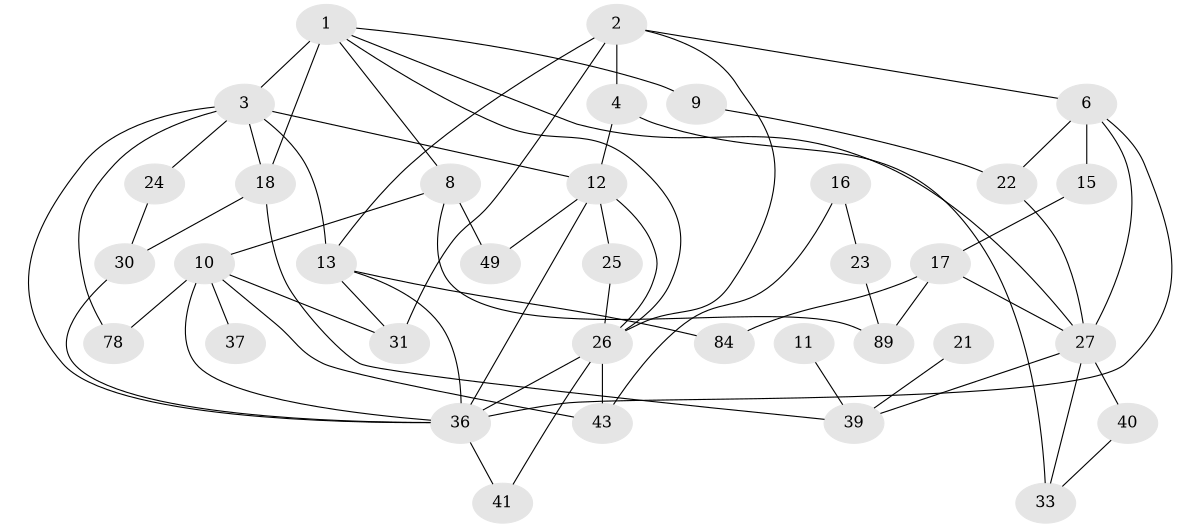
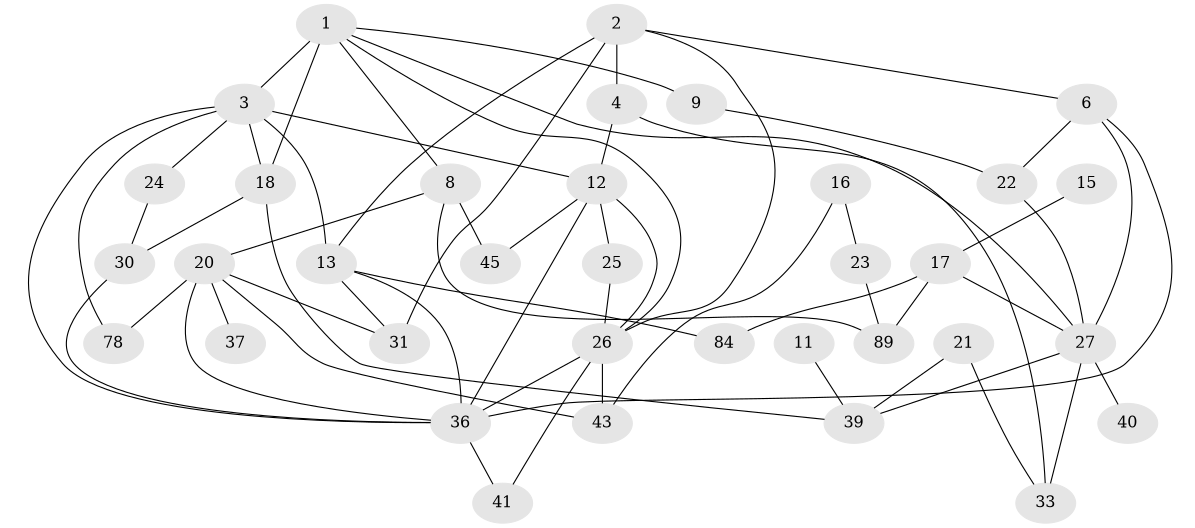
(1087, 144) -> none
(205, 264) -> (205, 264)
(490, 264) -> (490, 264)
(1087, 463) -> (1000, 425)
